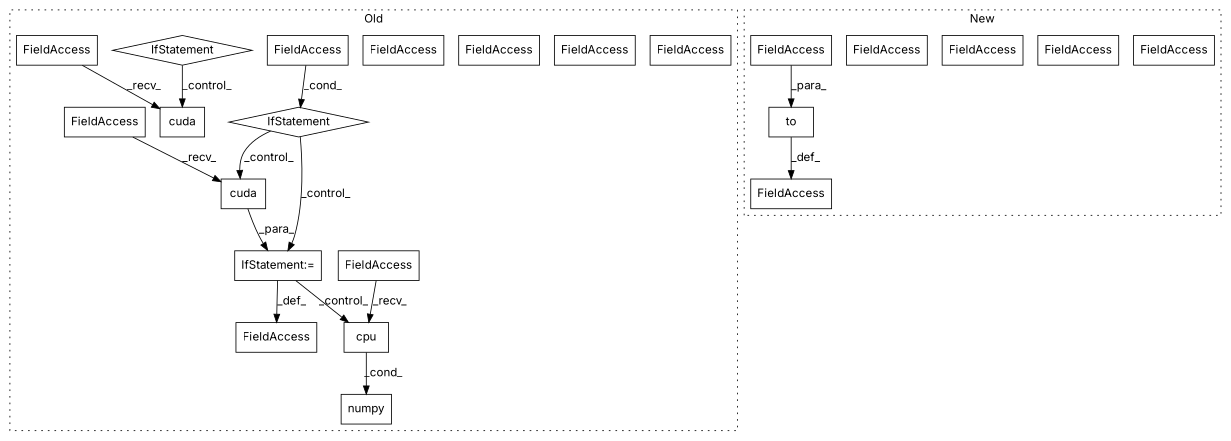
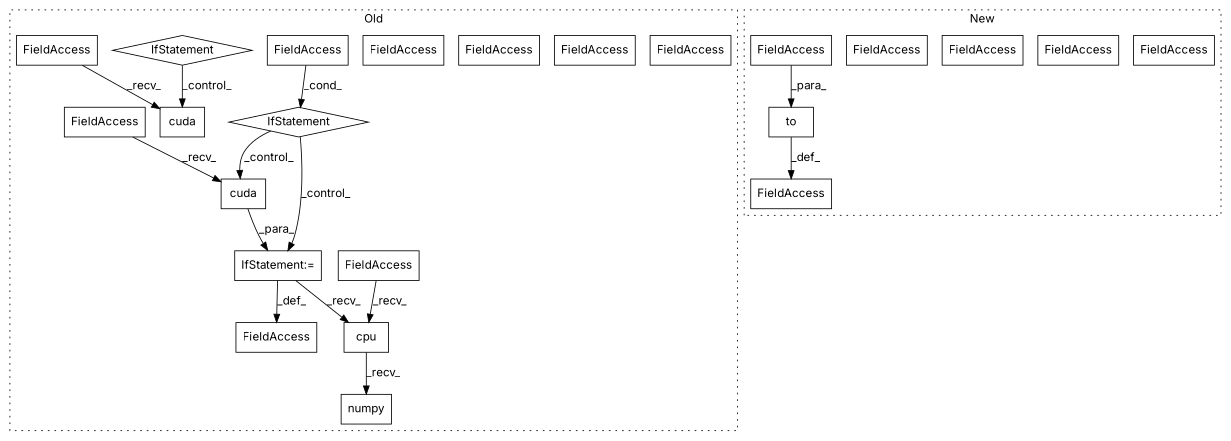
(344, 302) -> (344, 302)
(384, 373) -> (384, 373)
